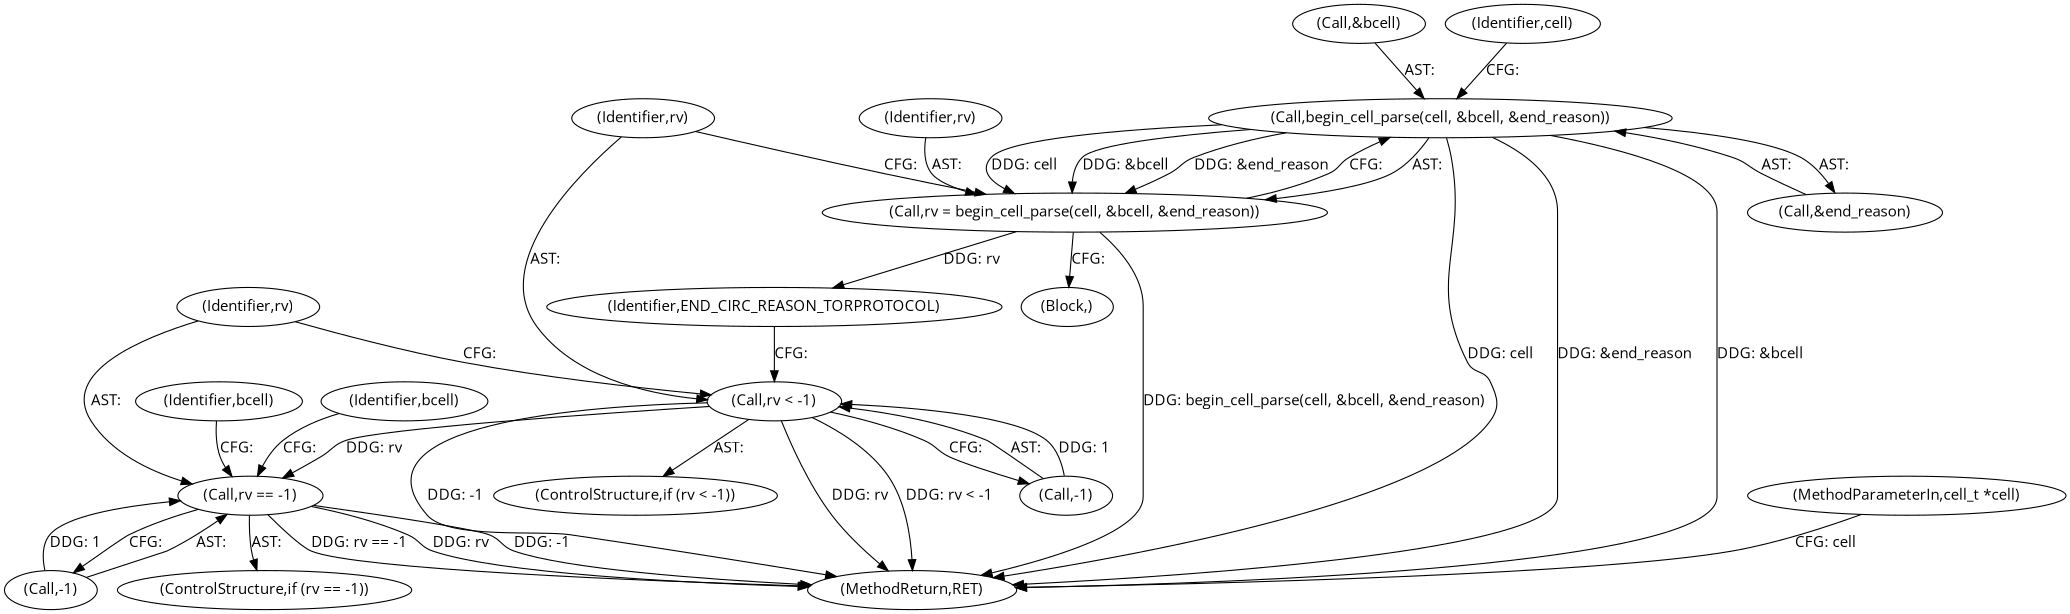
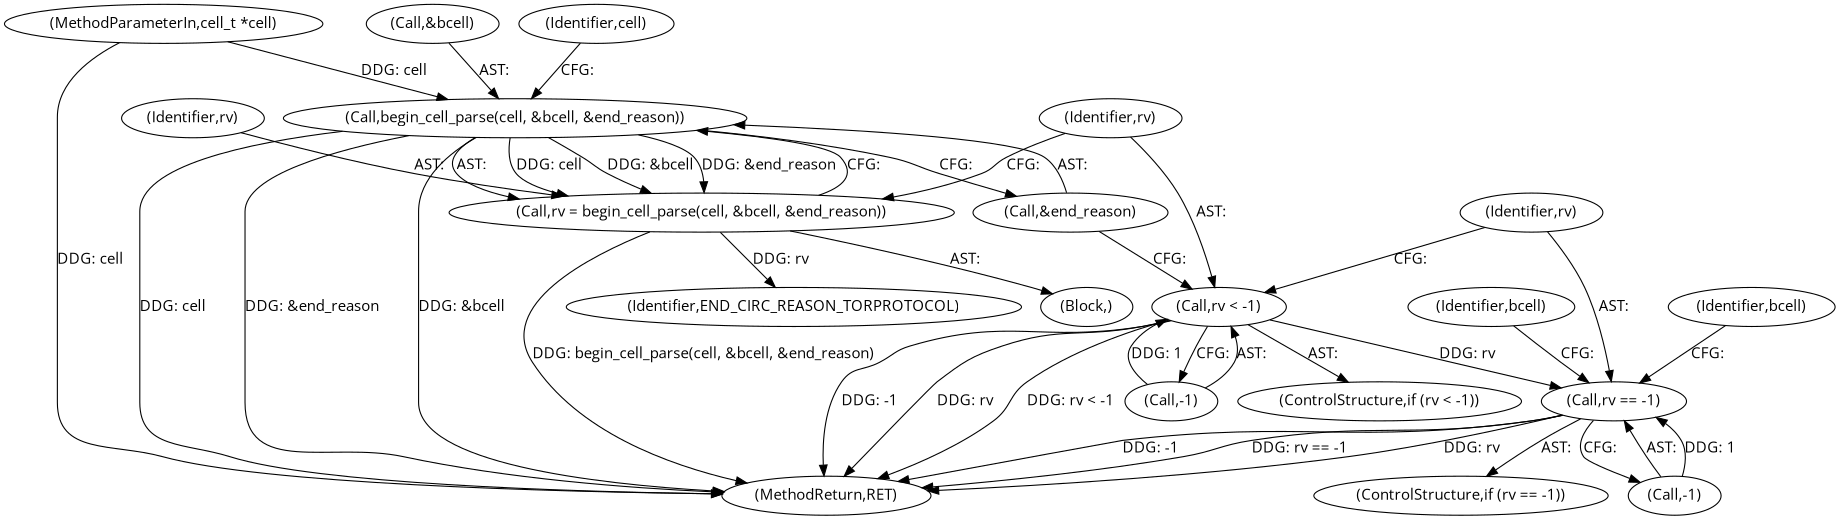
none -> (332, 69)
(1836, 165) -> (958, 165)
(1091, 260) -> (967, 260)
(774, 349) -> (1141, 257)
(1826, 543) -> (90, 260)
